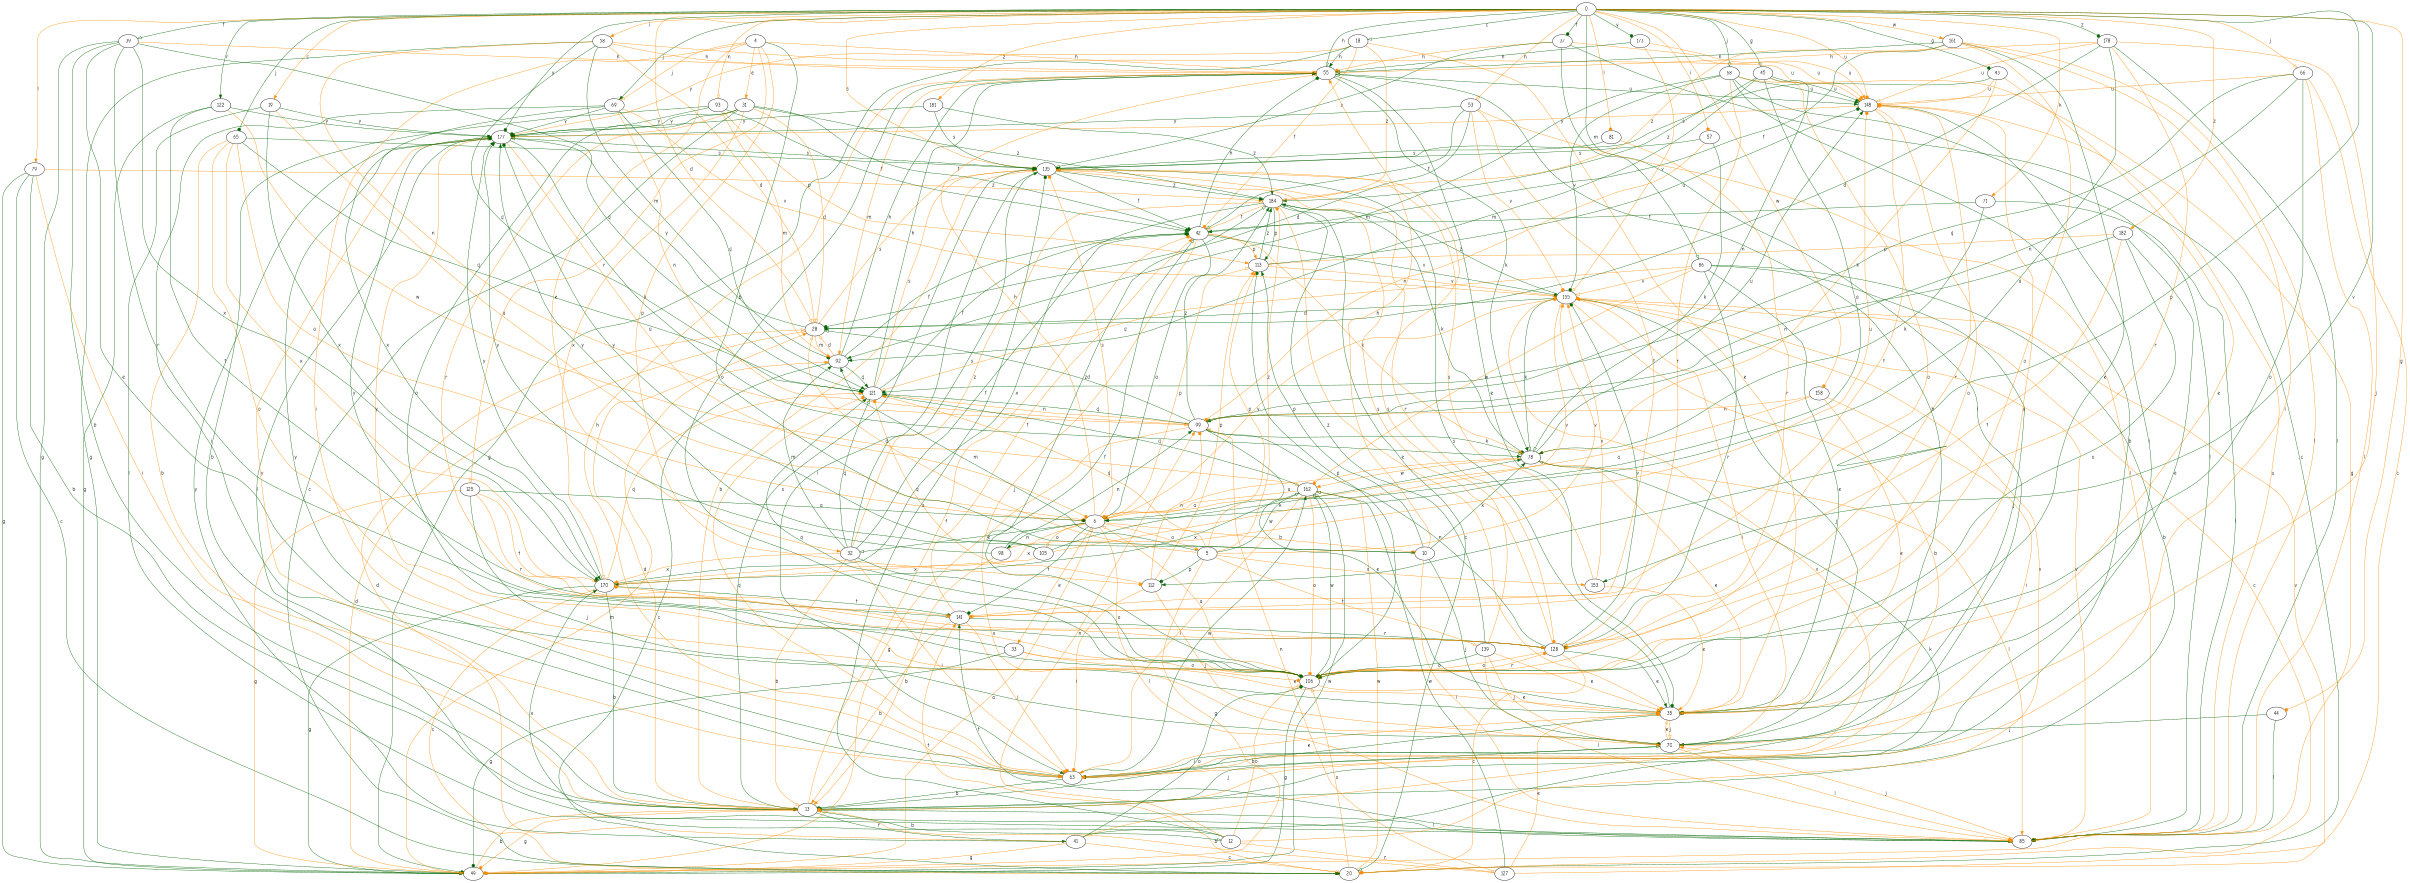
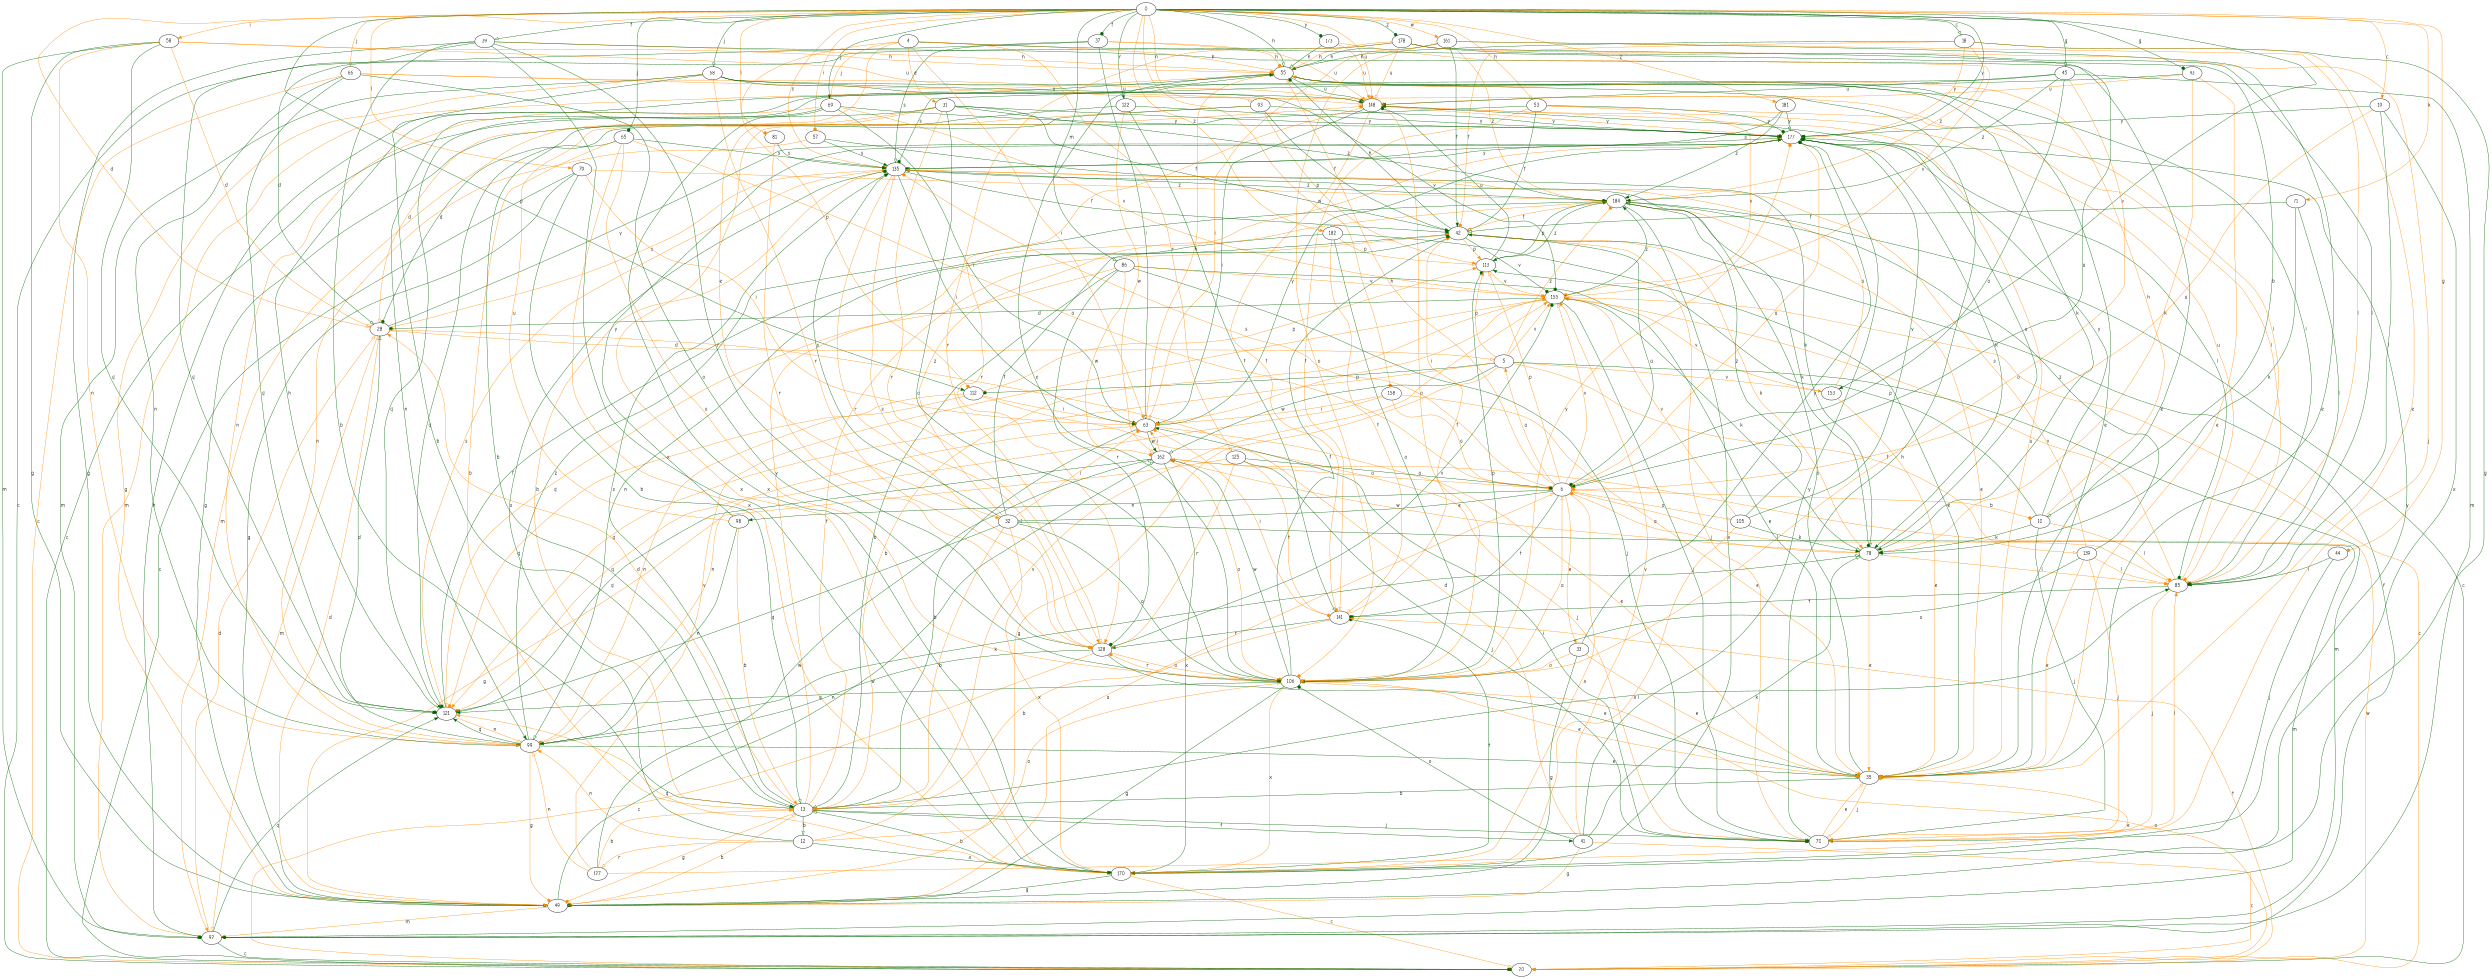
(971, 490) -> (940, 350)
